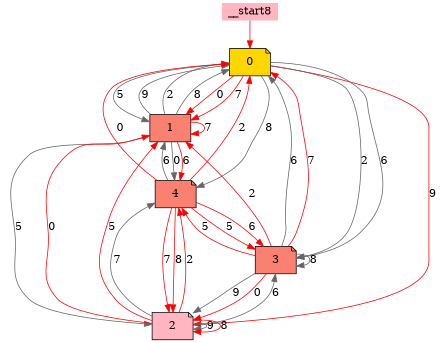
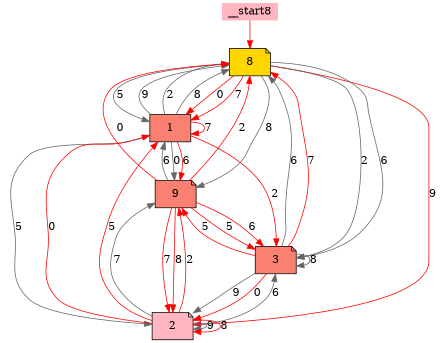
(250, 62) -> (250, 62)
(237, 193) -> (252, 173)
(176, 194) -> (176, 194)
